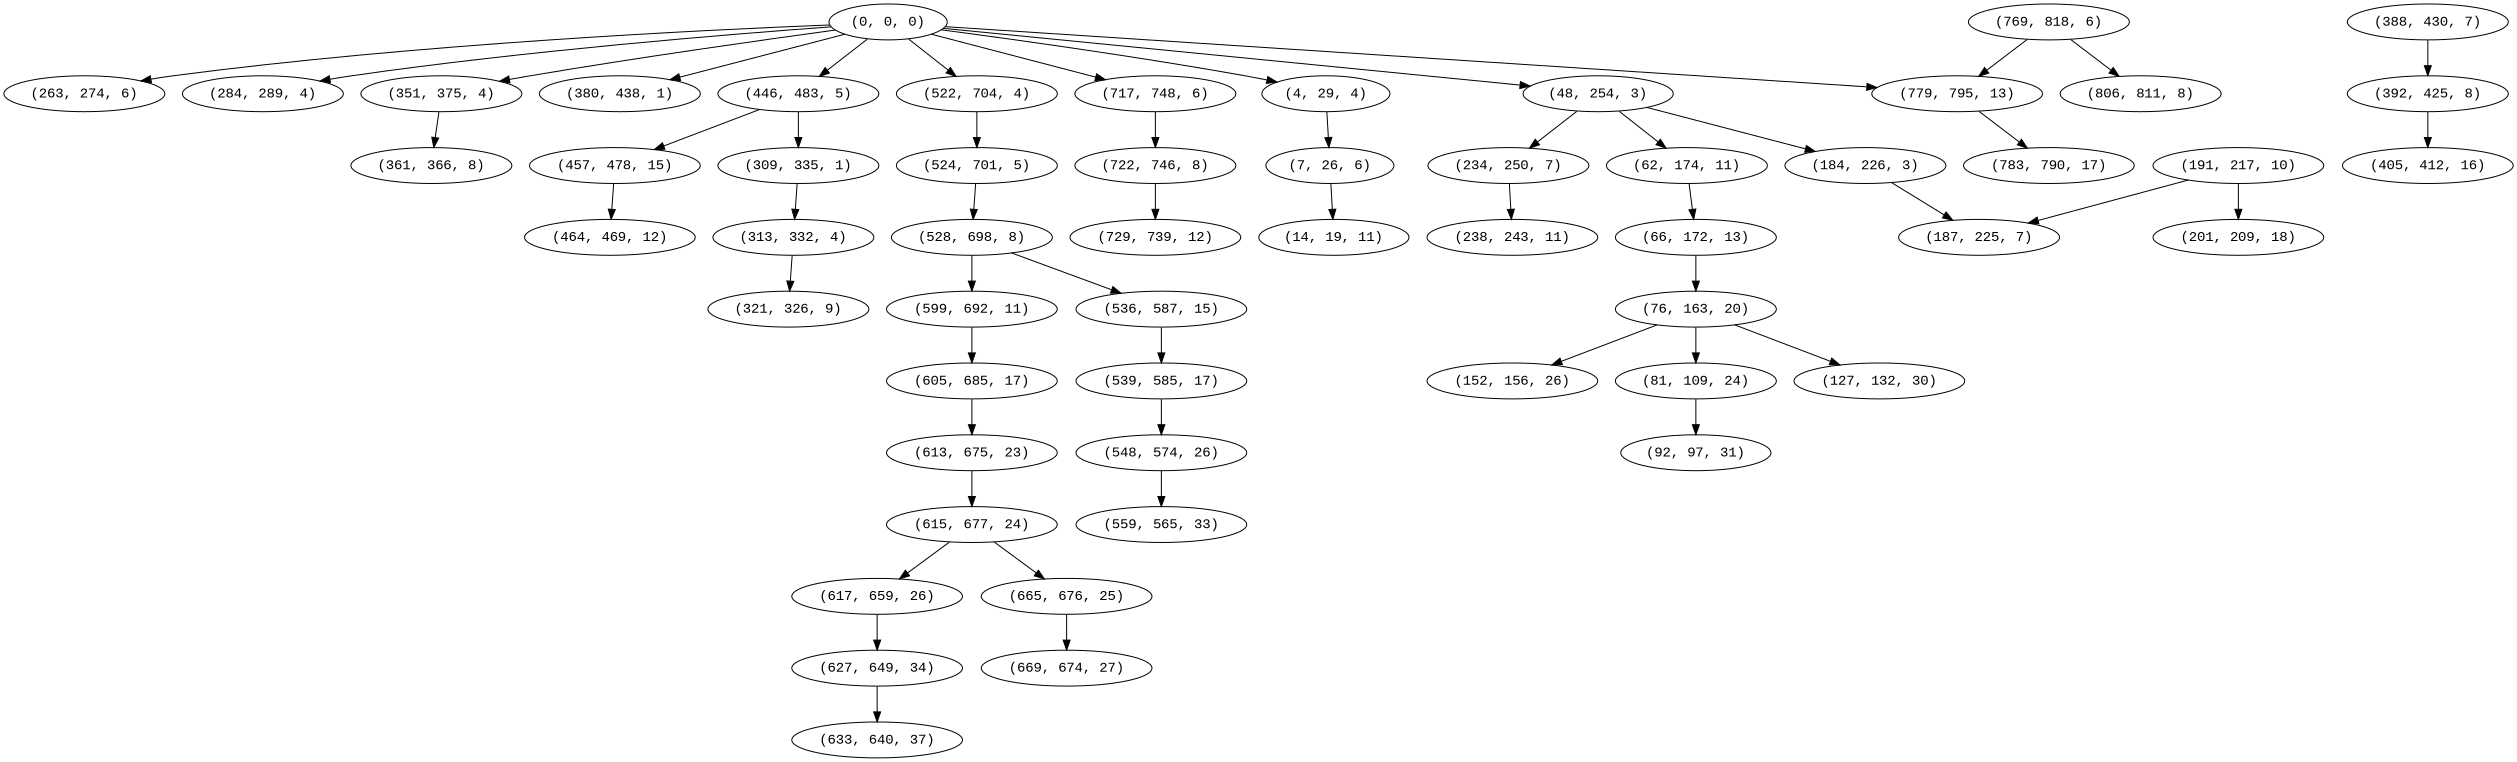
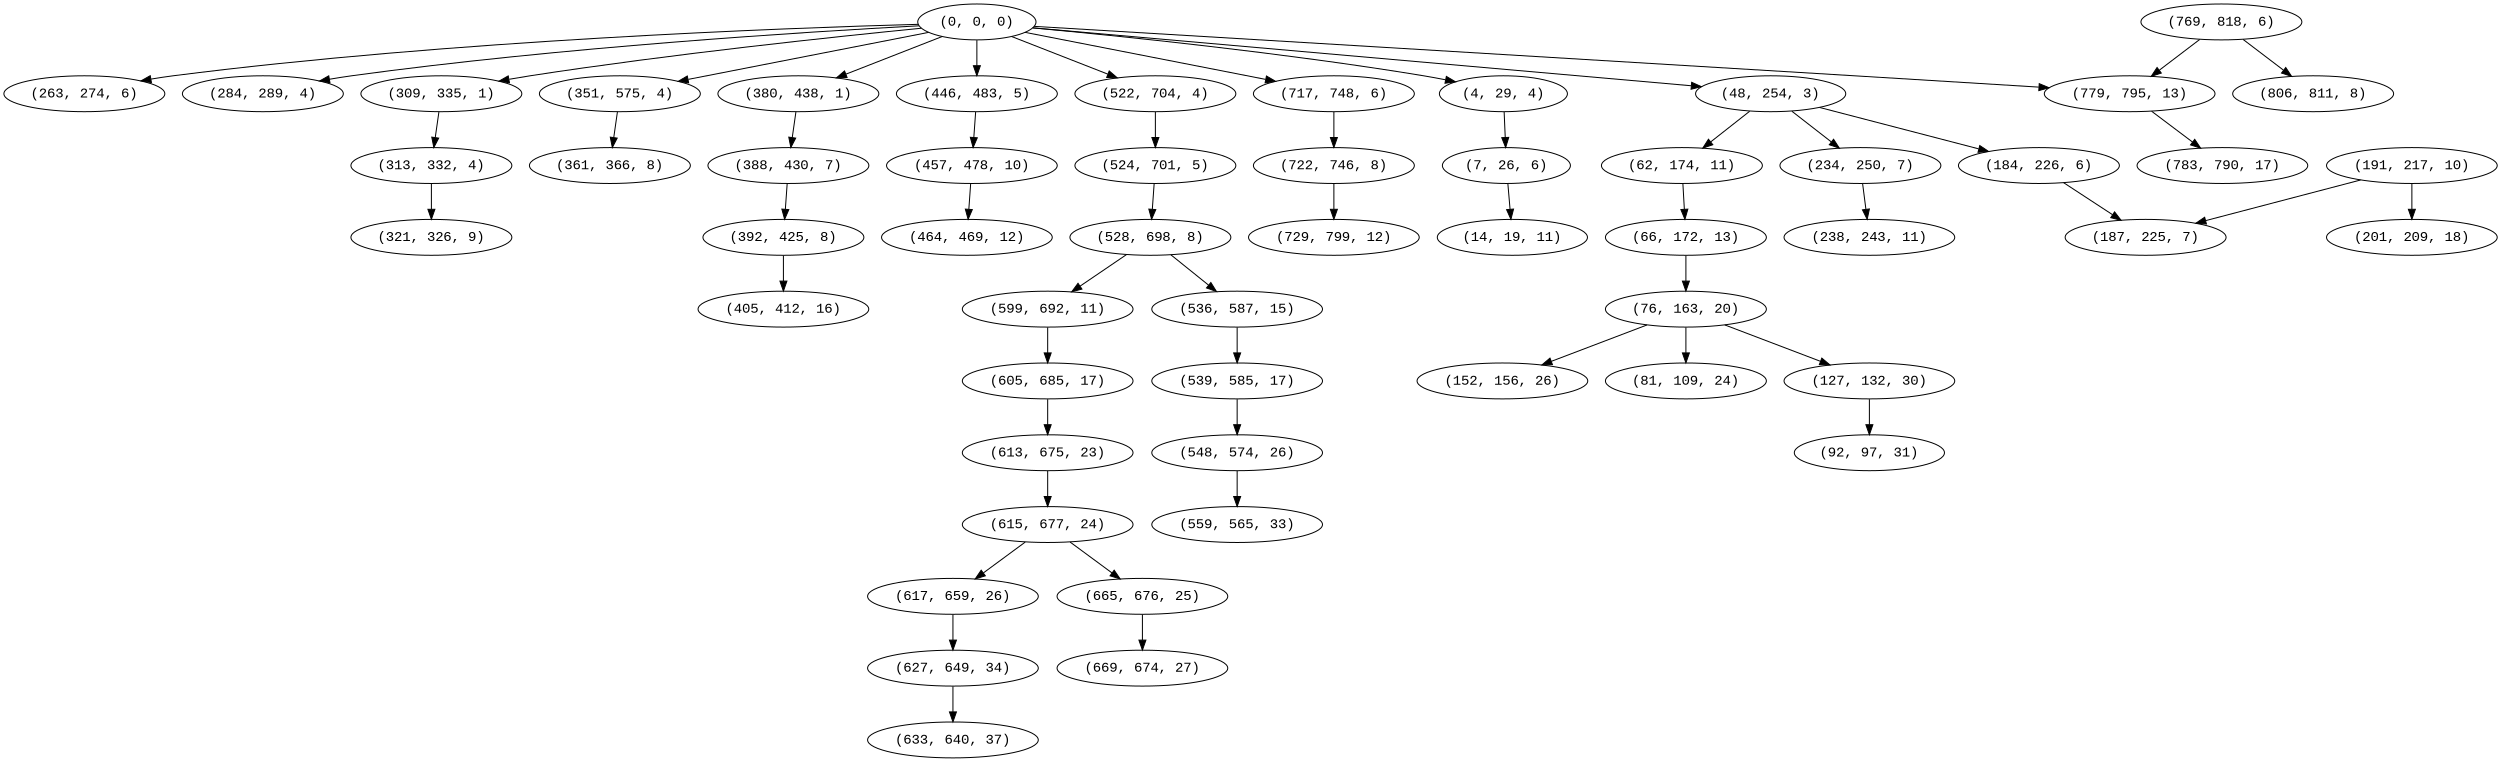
(441, 94) -> (620, 94)
none -> (794, 125)
(798, 125) -> (715, 51)
(615, 166) -> (972, 166)
(1865, 166) -> (2039, 166)
(1155, 237) -> (1334, 237)
(1696, 412) -> (1869, 412)
